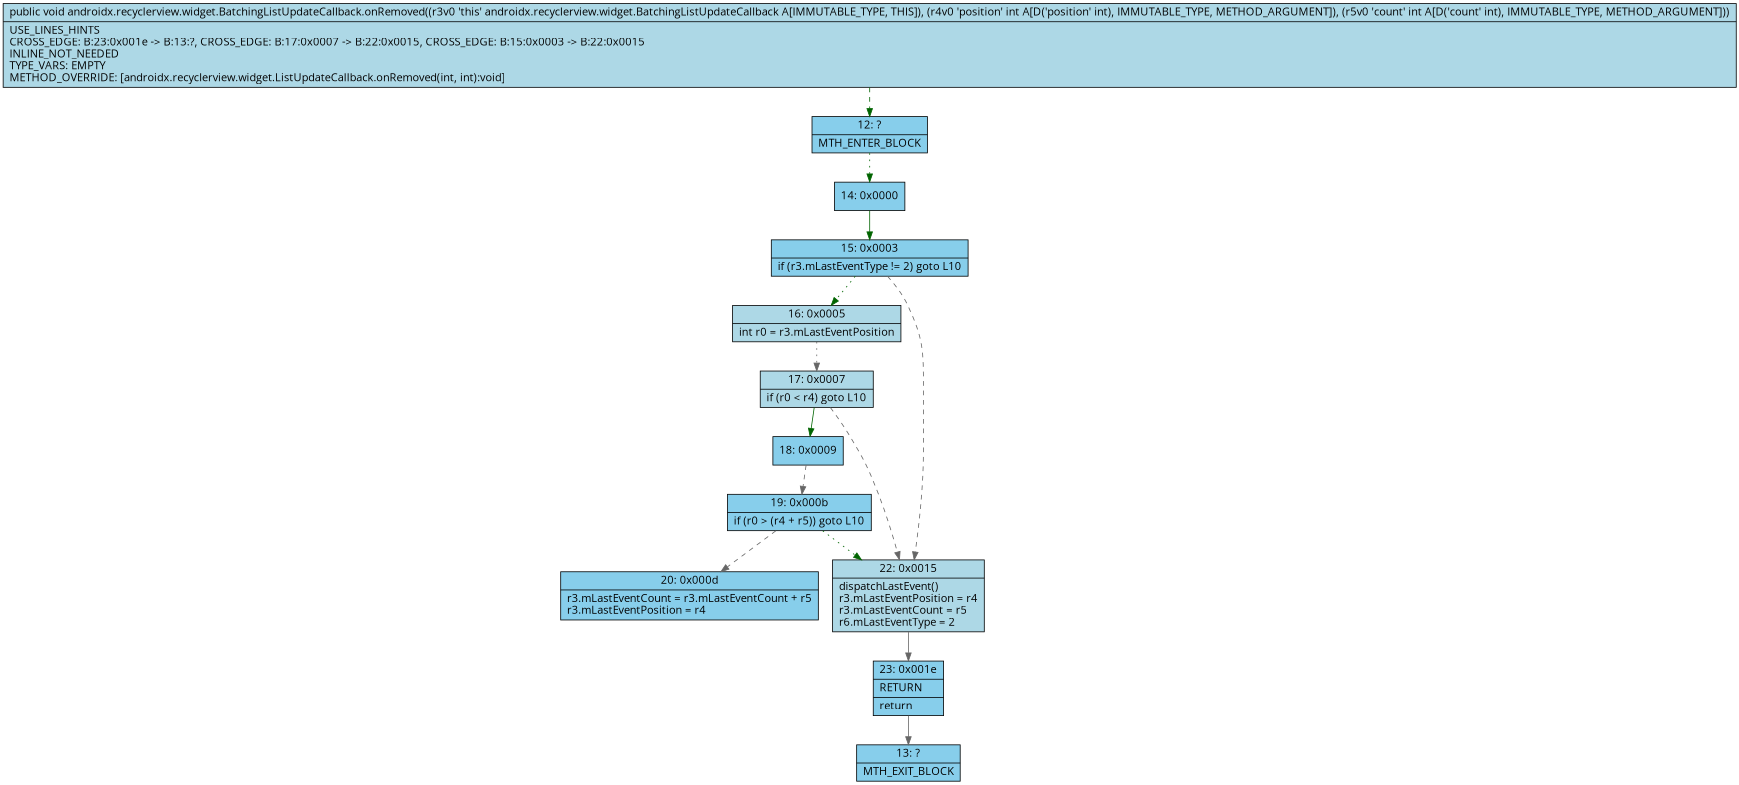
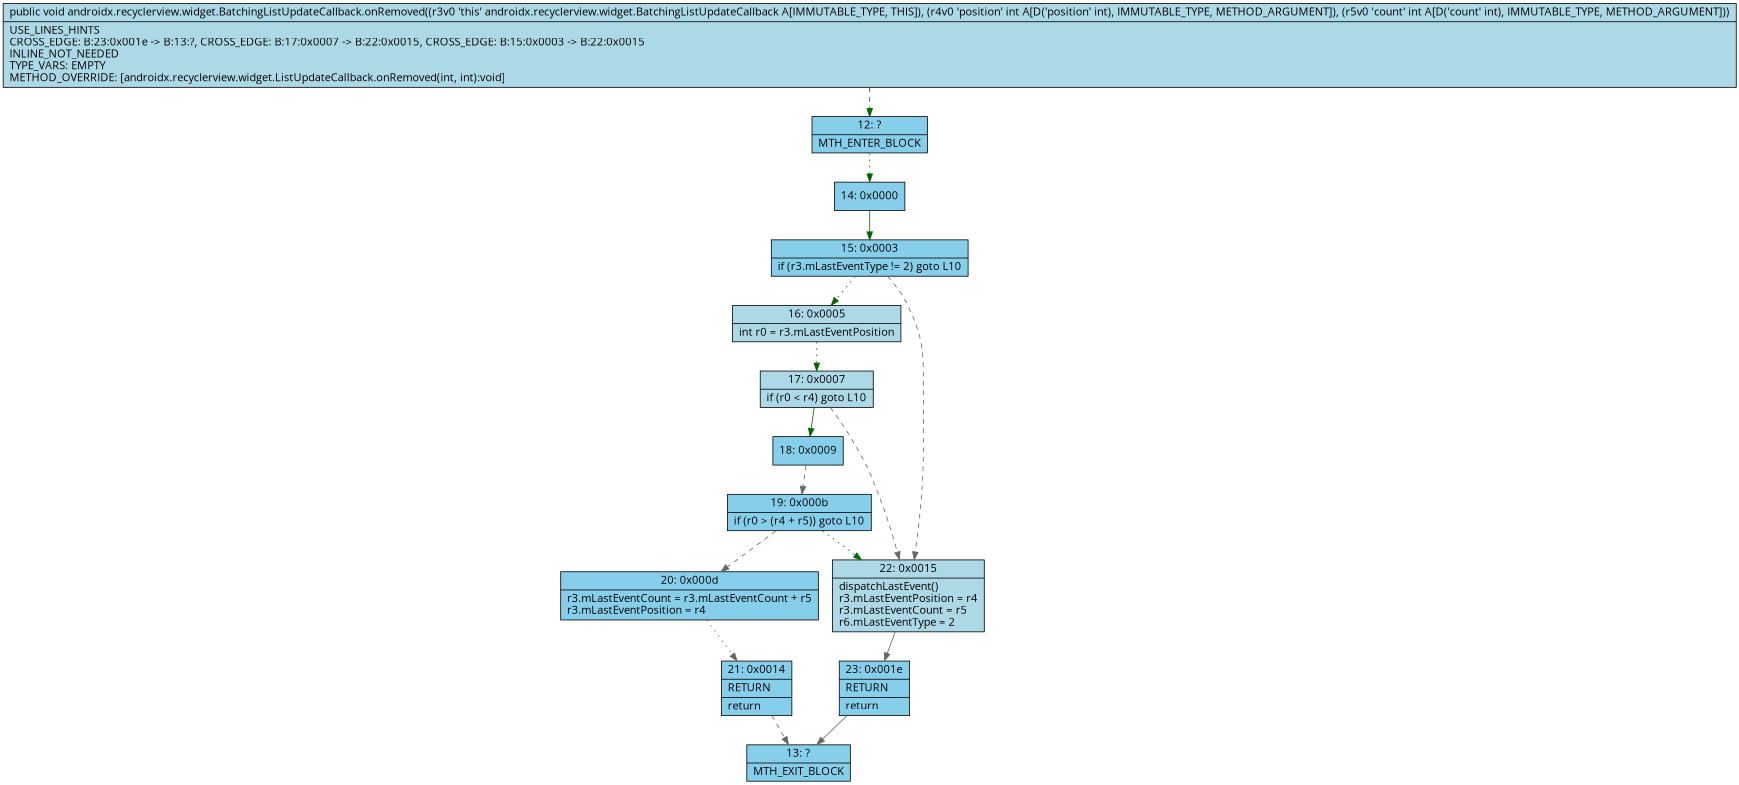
(817, 352) -> (817, 352)
none -> (757, 688)
